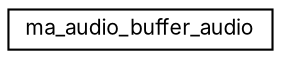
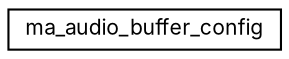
(140, 30) -> (145, 30)
